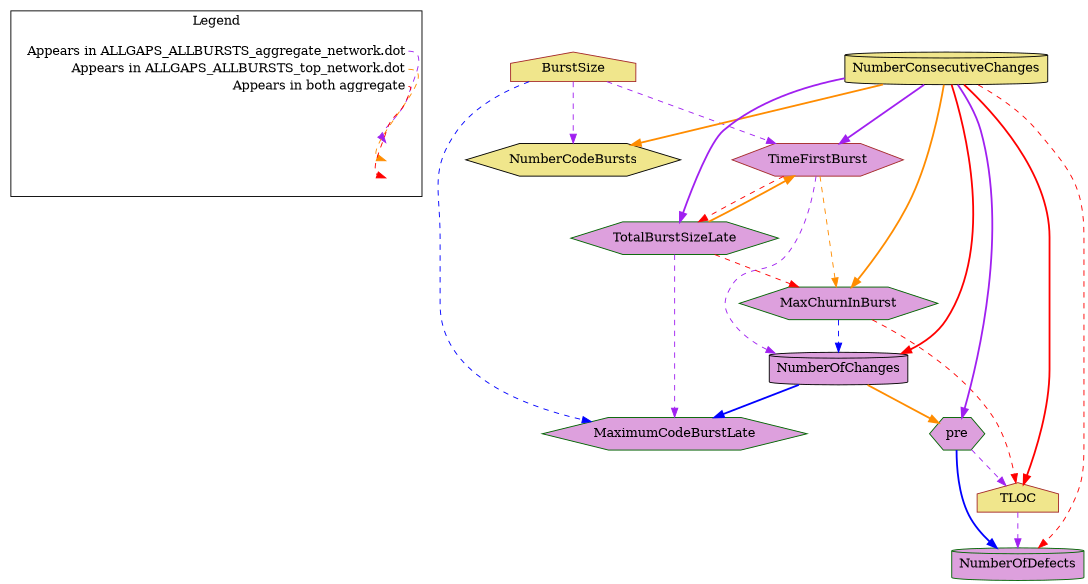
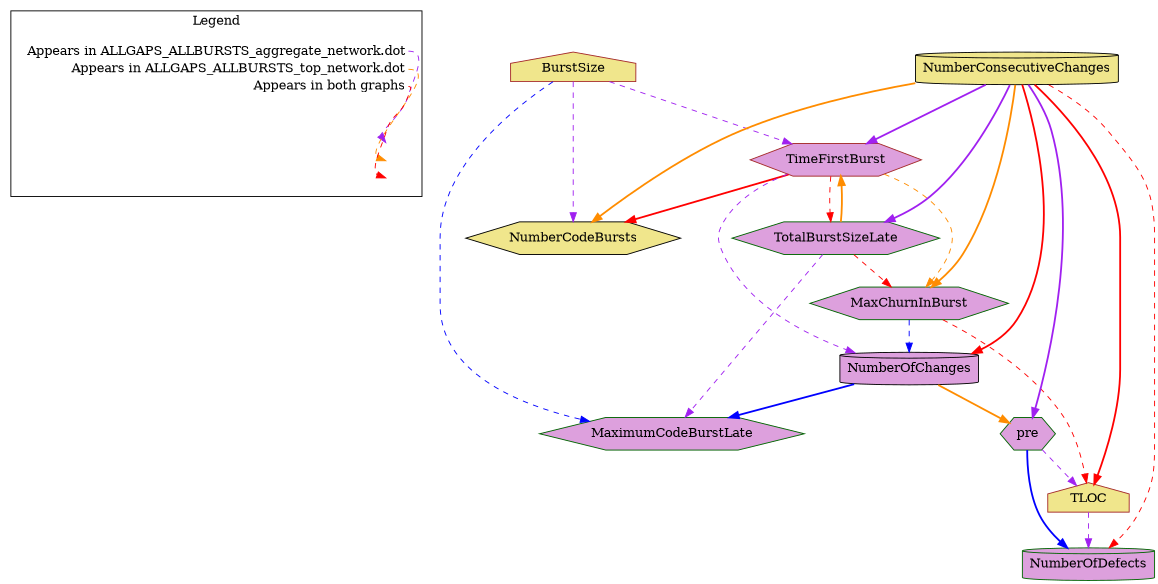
(319, 86) -> (330, 86)
none -> (712, 197)
